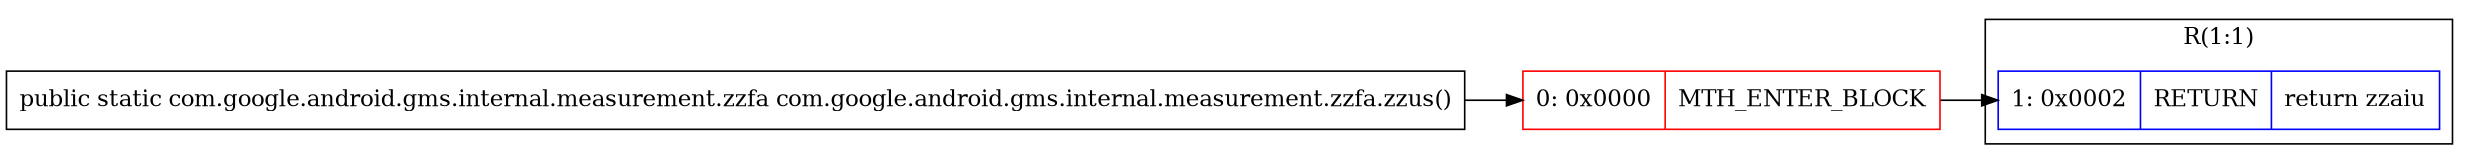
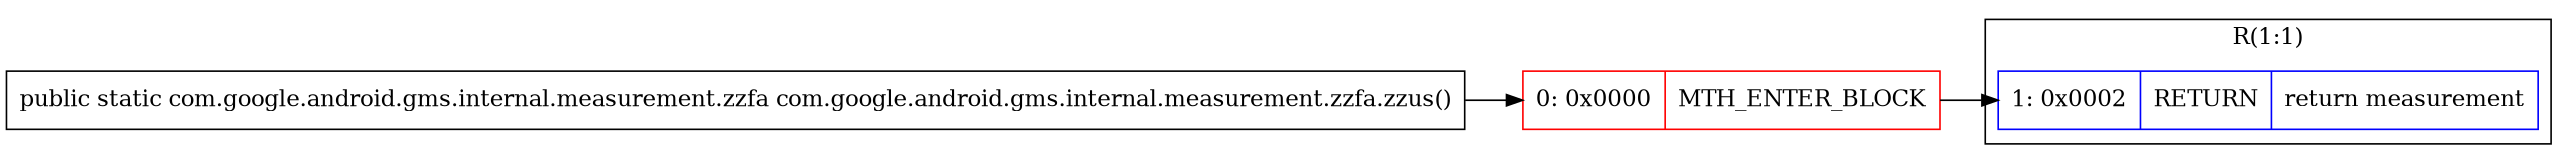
(2355, 99) -> (2405, 99)
